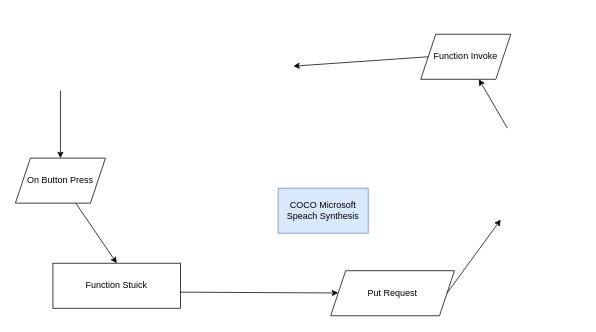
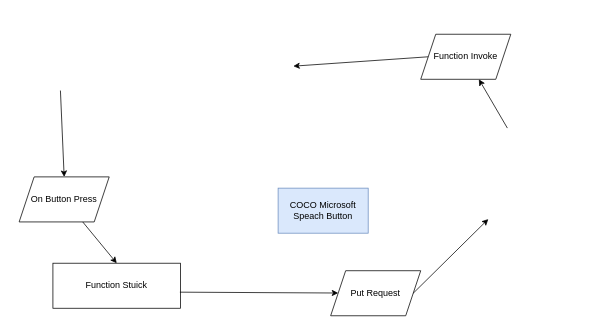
(60, 180) -> (64, 199)
(323, 210) -> (323, 210)
(392, 293) -> (375, 293)
